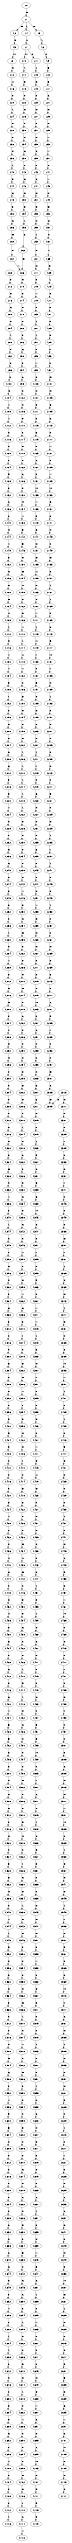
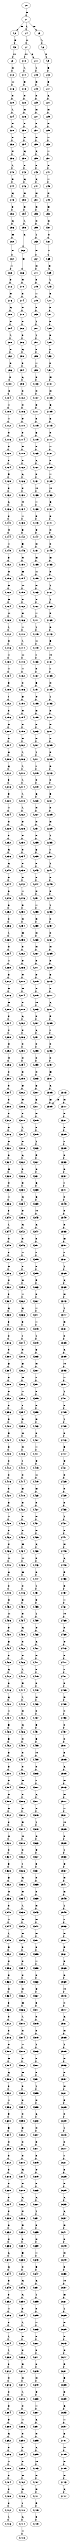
(16, 265) -> (11, 265)
